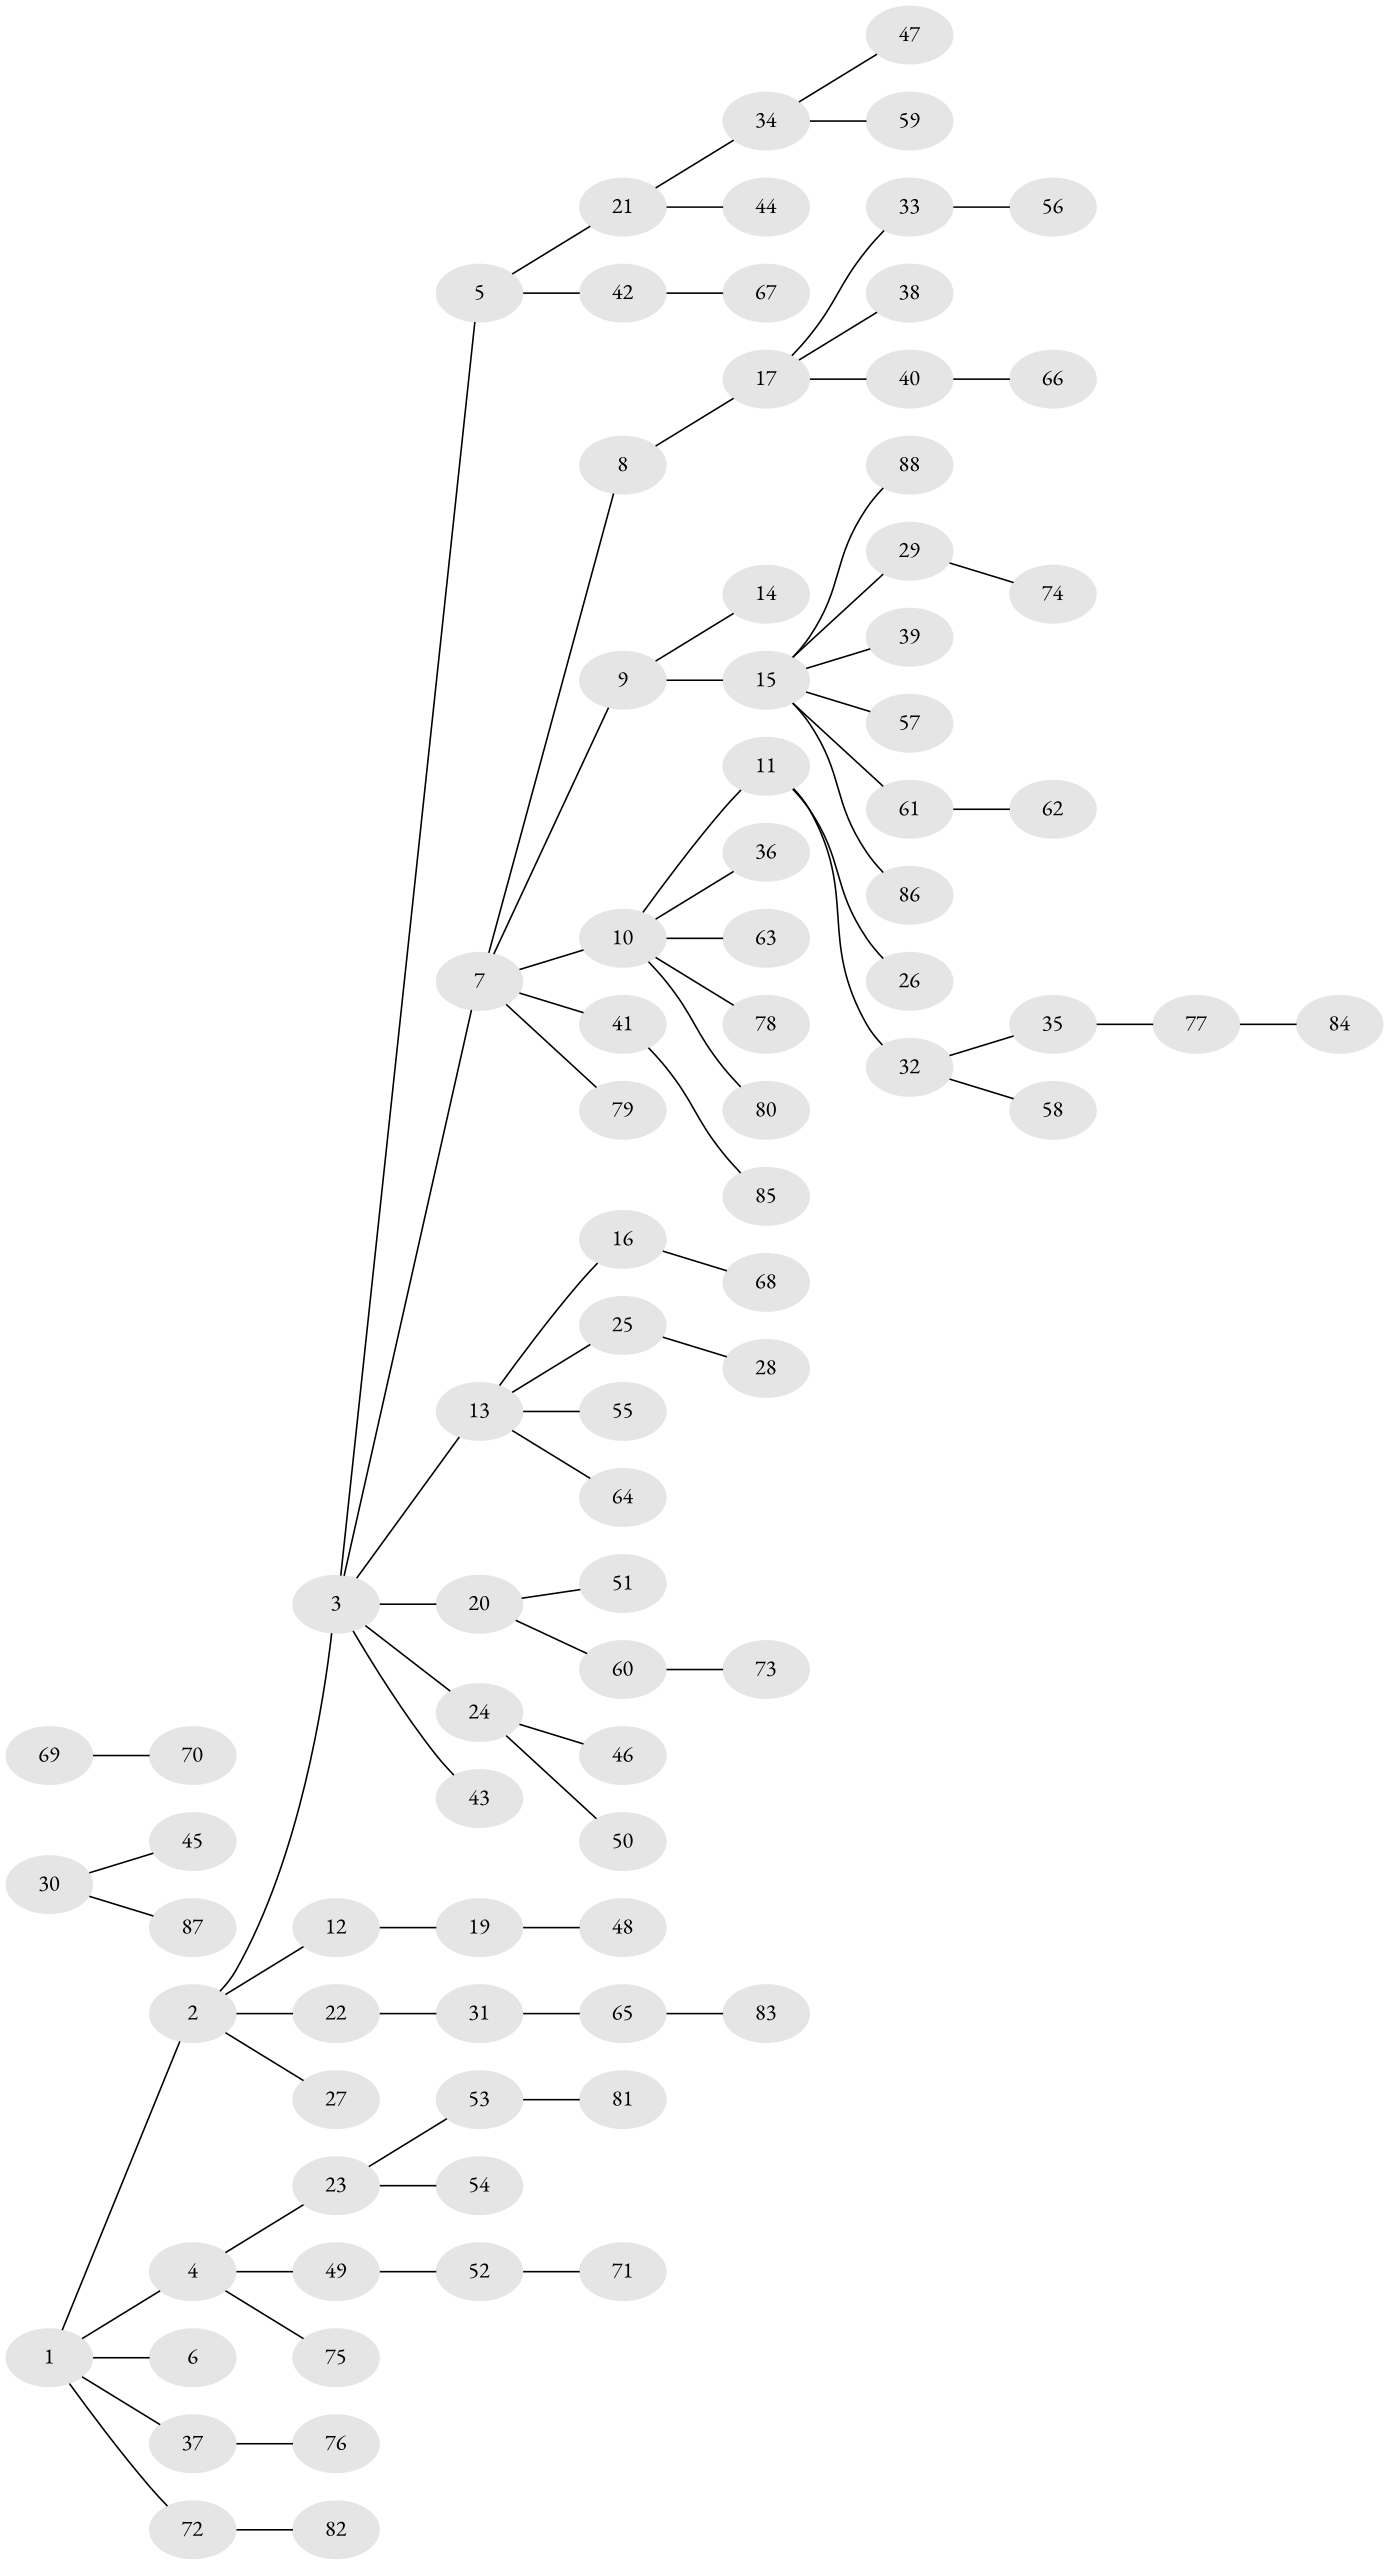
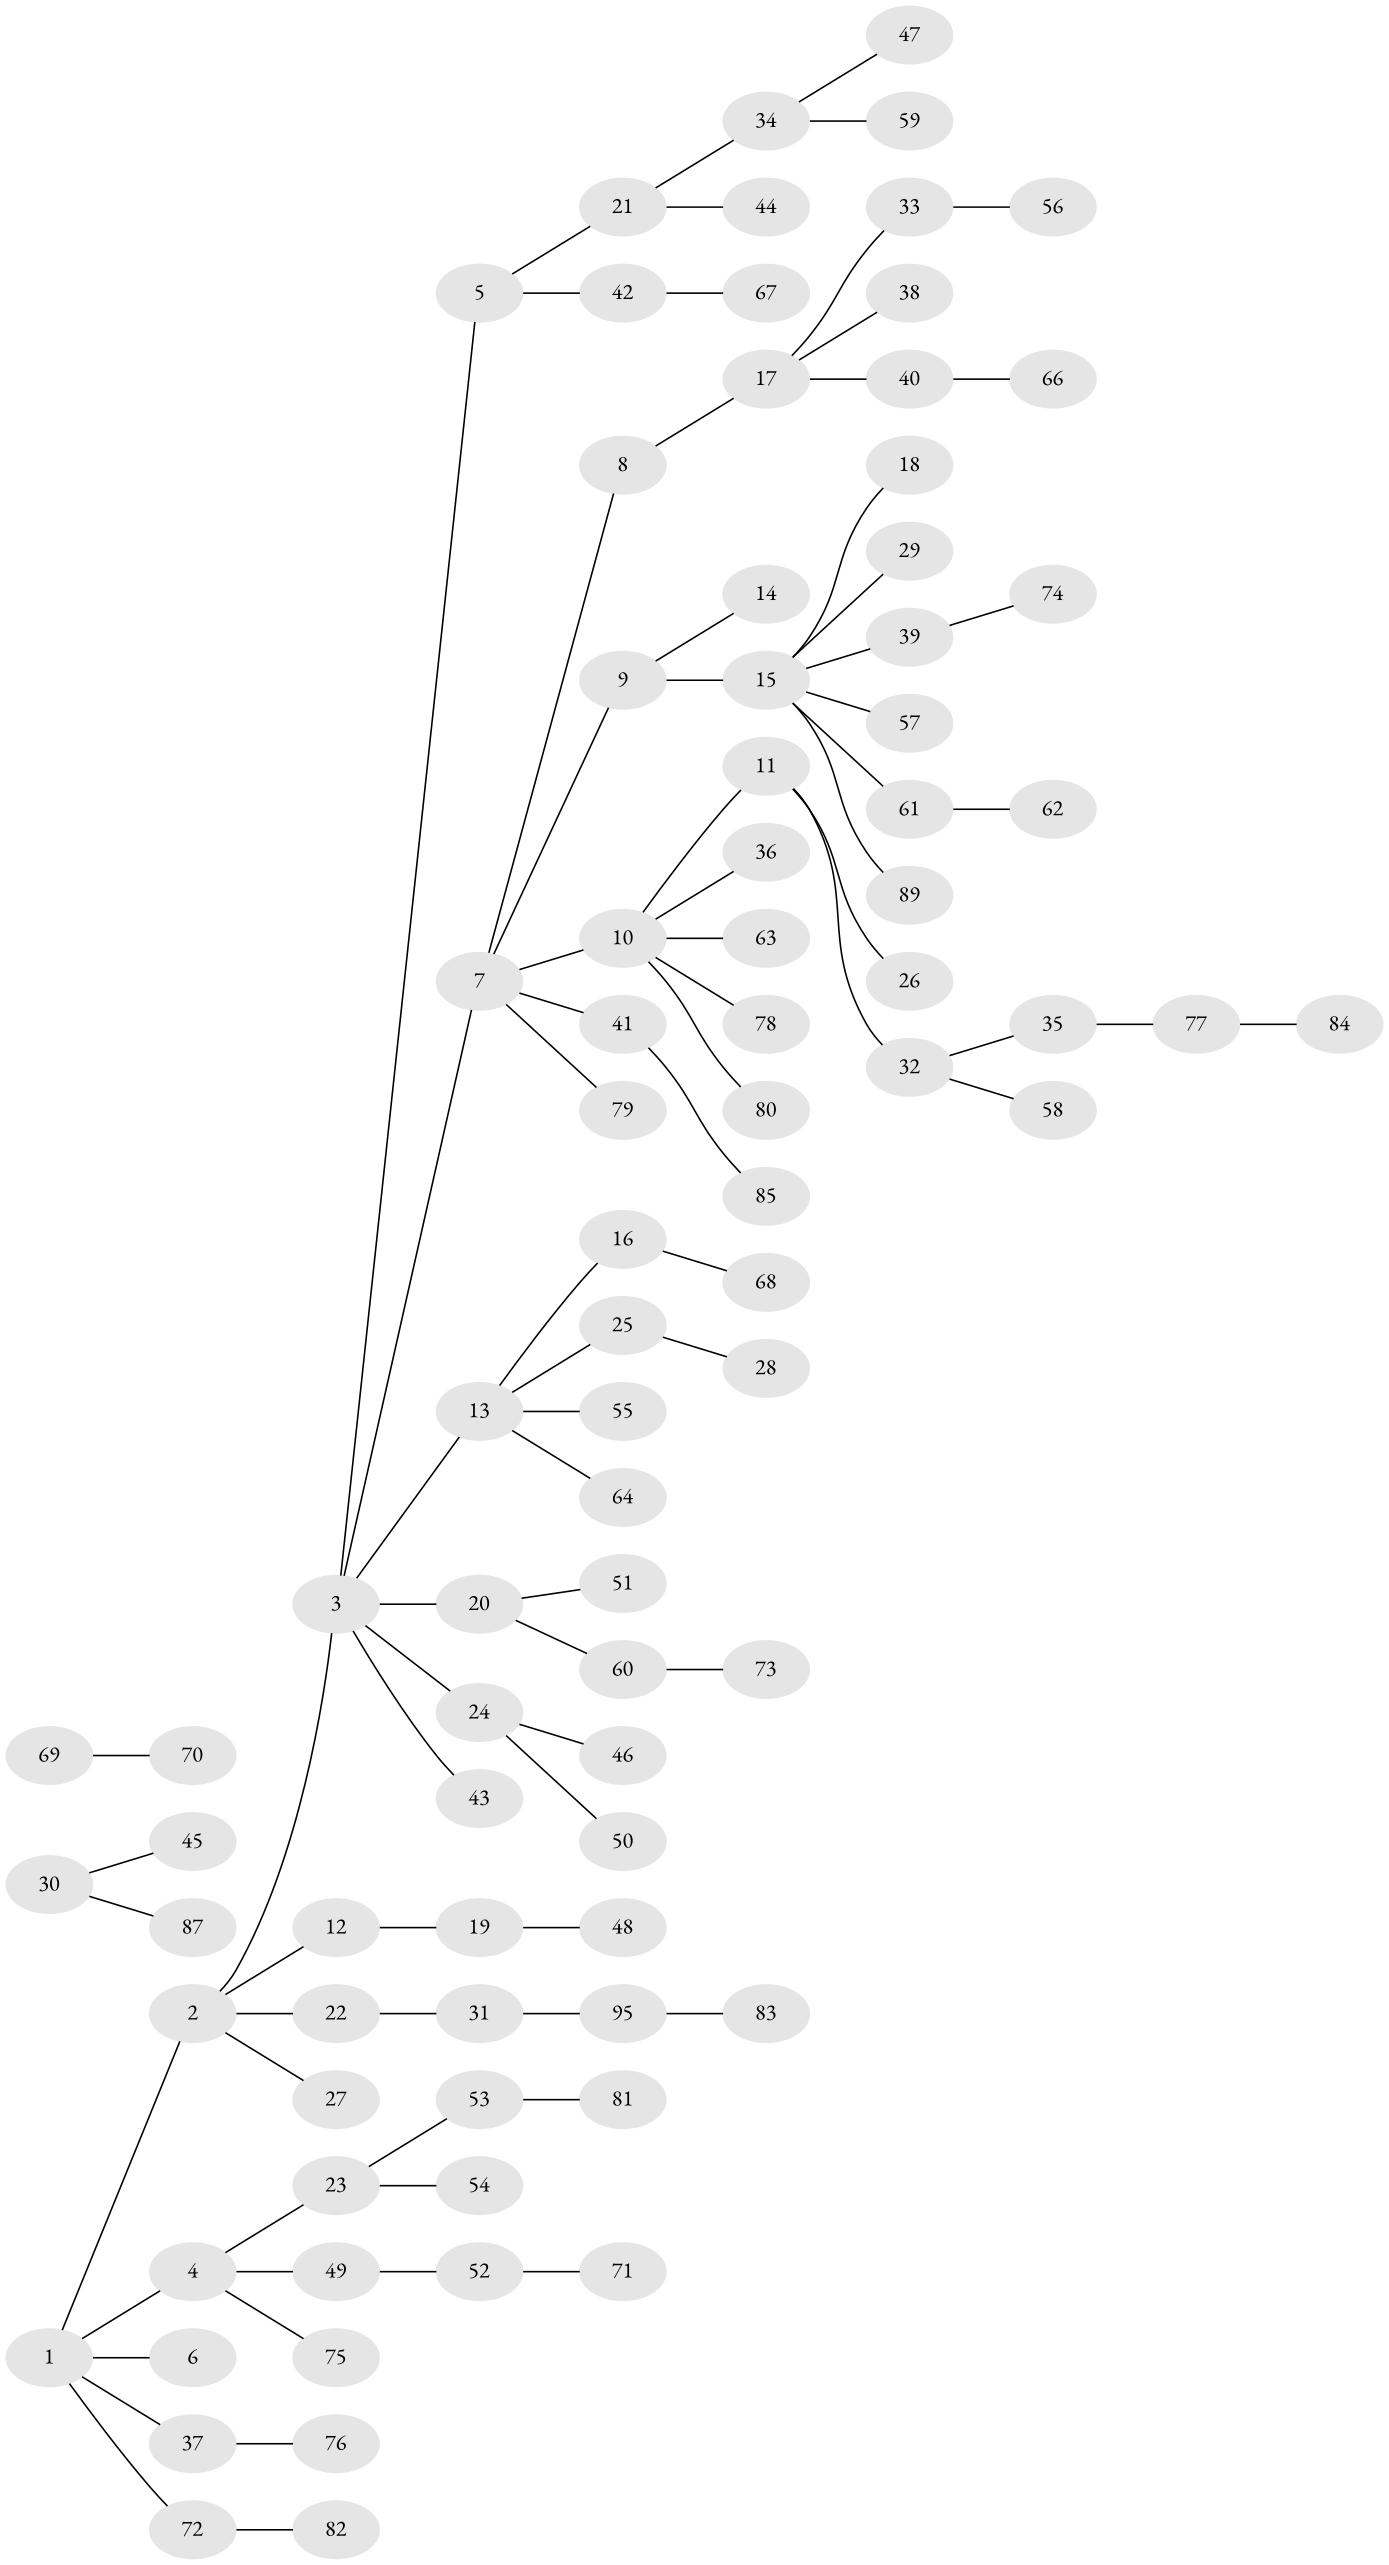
(910, 465) -> (910, 465)
(982, 573) -> (982, 616)
(910, 895) -> (910, 895)
(623, 2014) -> (623, 2014)
